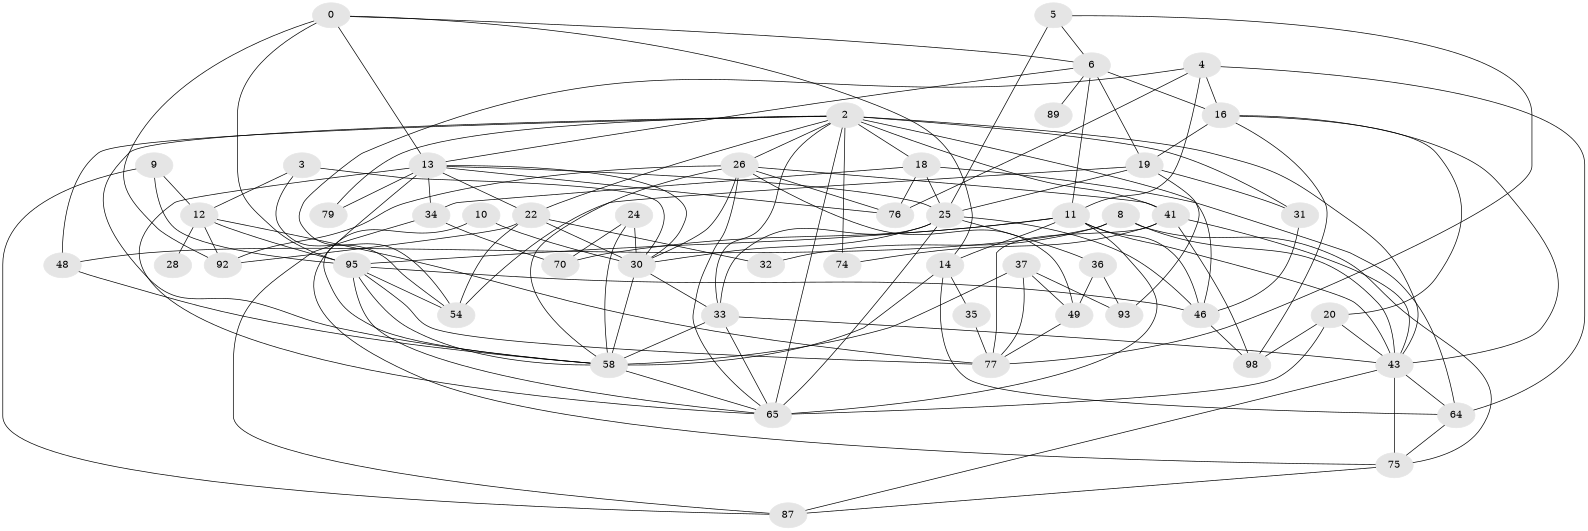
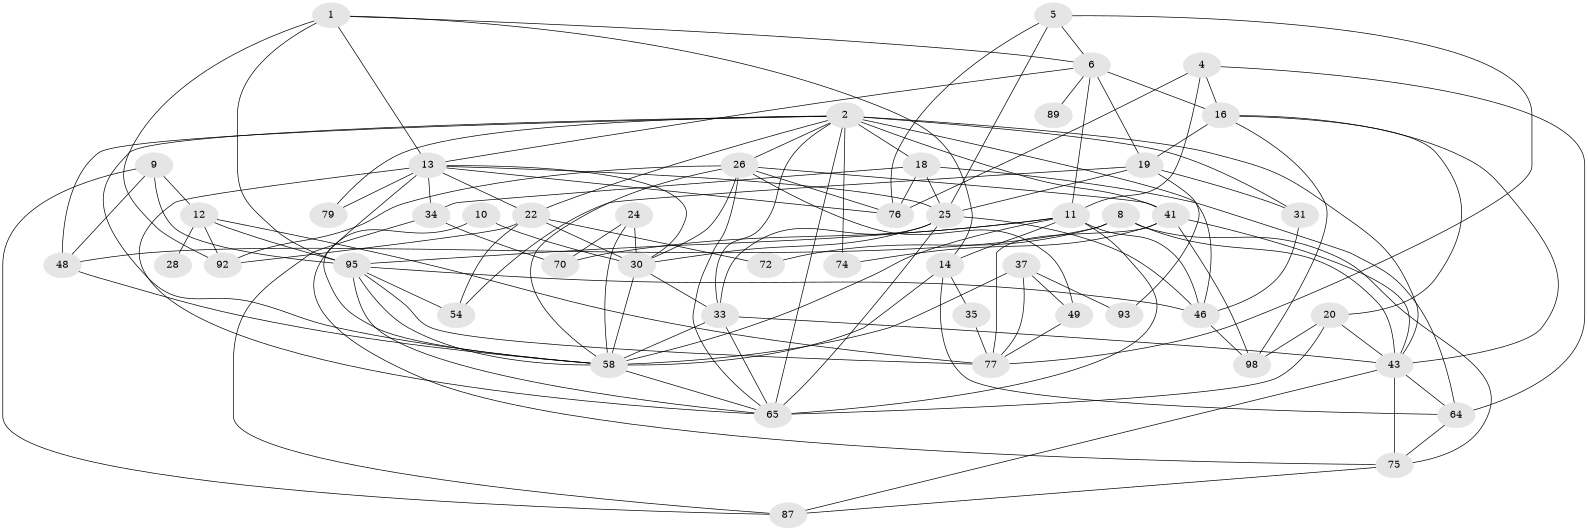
(331, 15) -> (331, 15)
(629, 83) -> none
none -> (939, 95)
(302, 165) -> none
none -> (110, 213)
(766, 265) -> (766, 265)
(1098, 265) -> none
(1251, 269) -> (840, 290)
